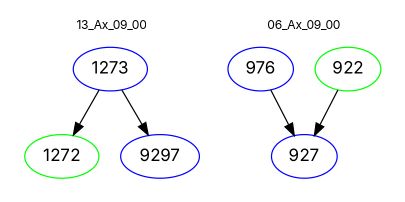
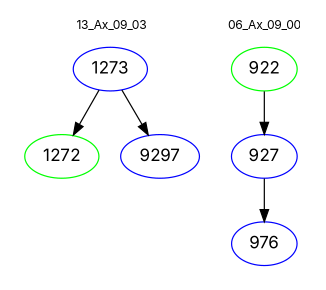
(112, 26) -> (112, 26)
(280, 107) -> (264, 194)
